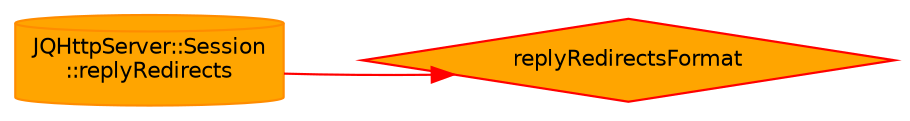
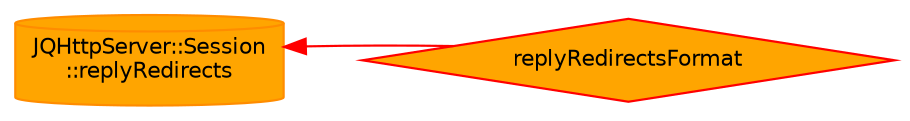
(358, 75) -> (380, 46)
